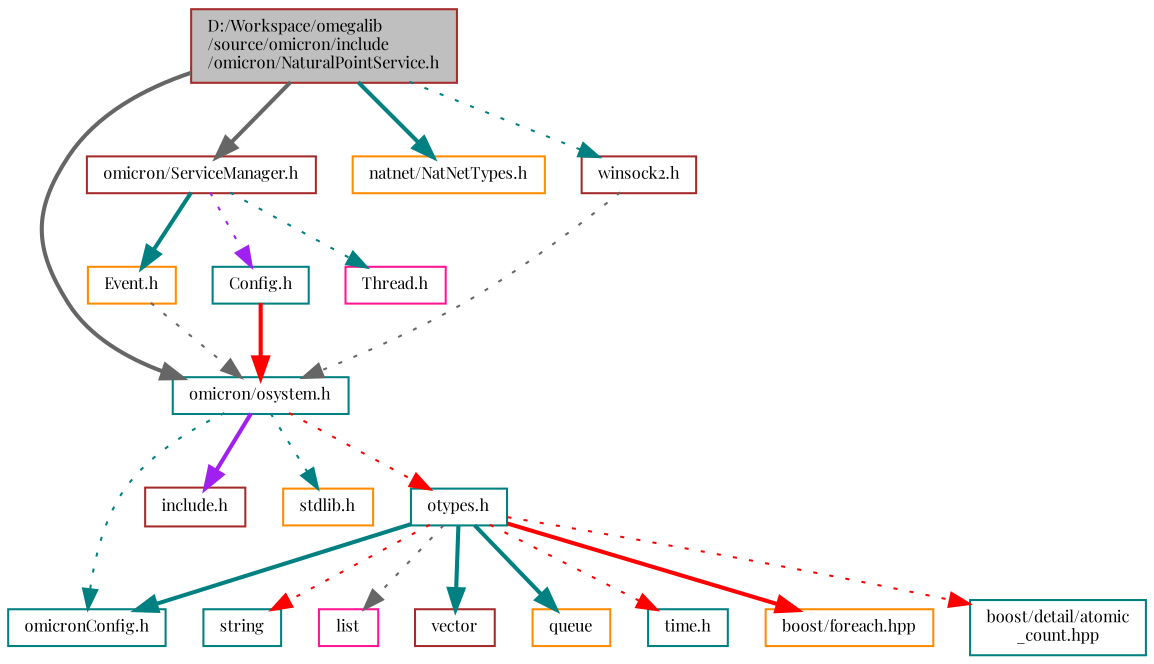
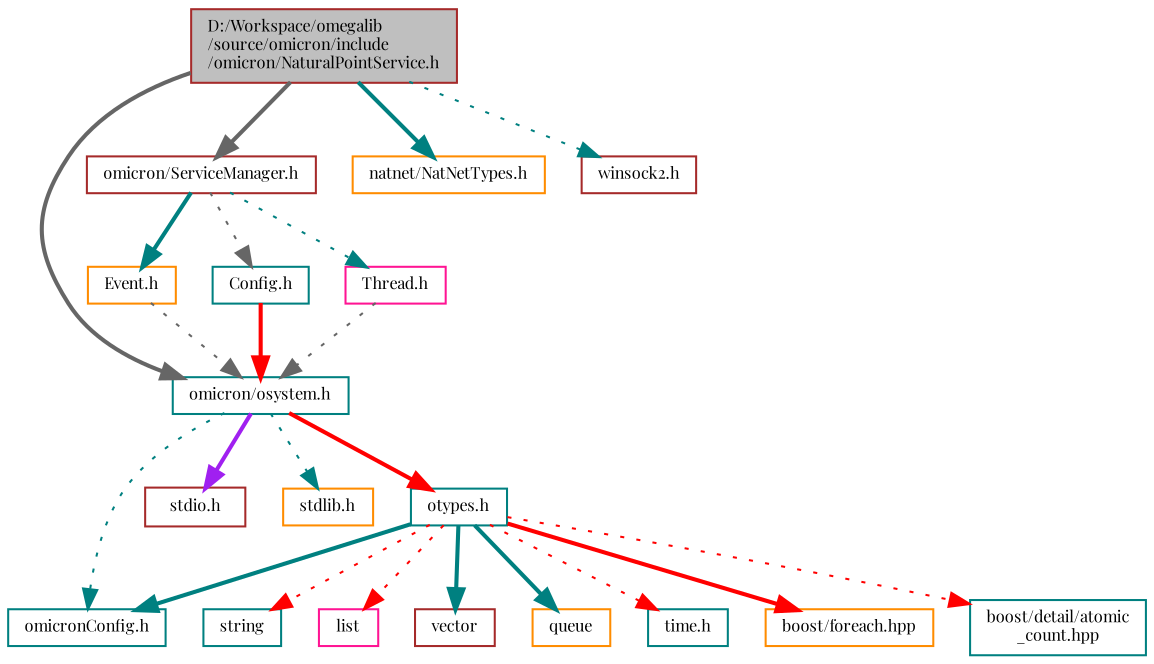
(226, 221) -> (226, 221)
(479, 294) -> (336, 334)
(351, 446) -> (351, 446)
(195, 507) -> (195, 507)
(411, 560) -> (411, 560)
